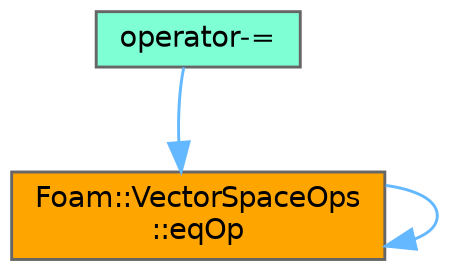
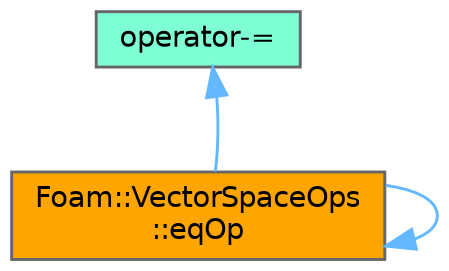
(179, 105) -> (218, 134)
